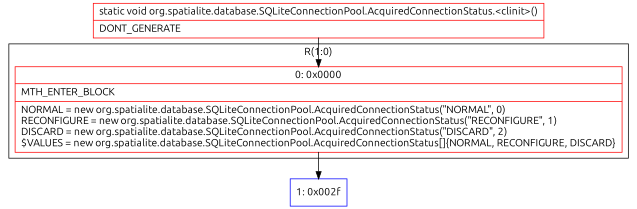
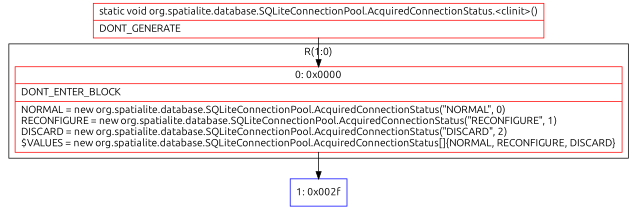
(68, 92) -> (71, 92)
